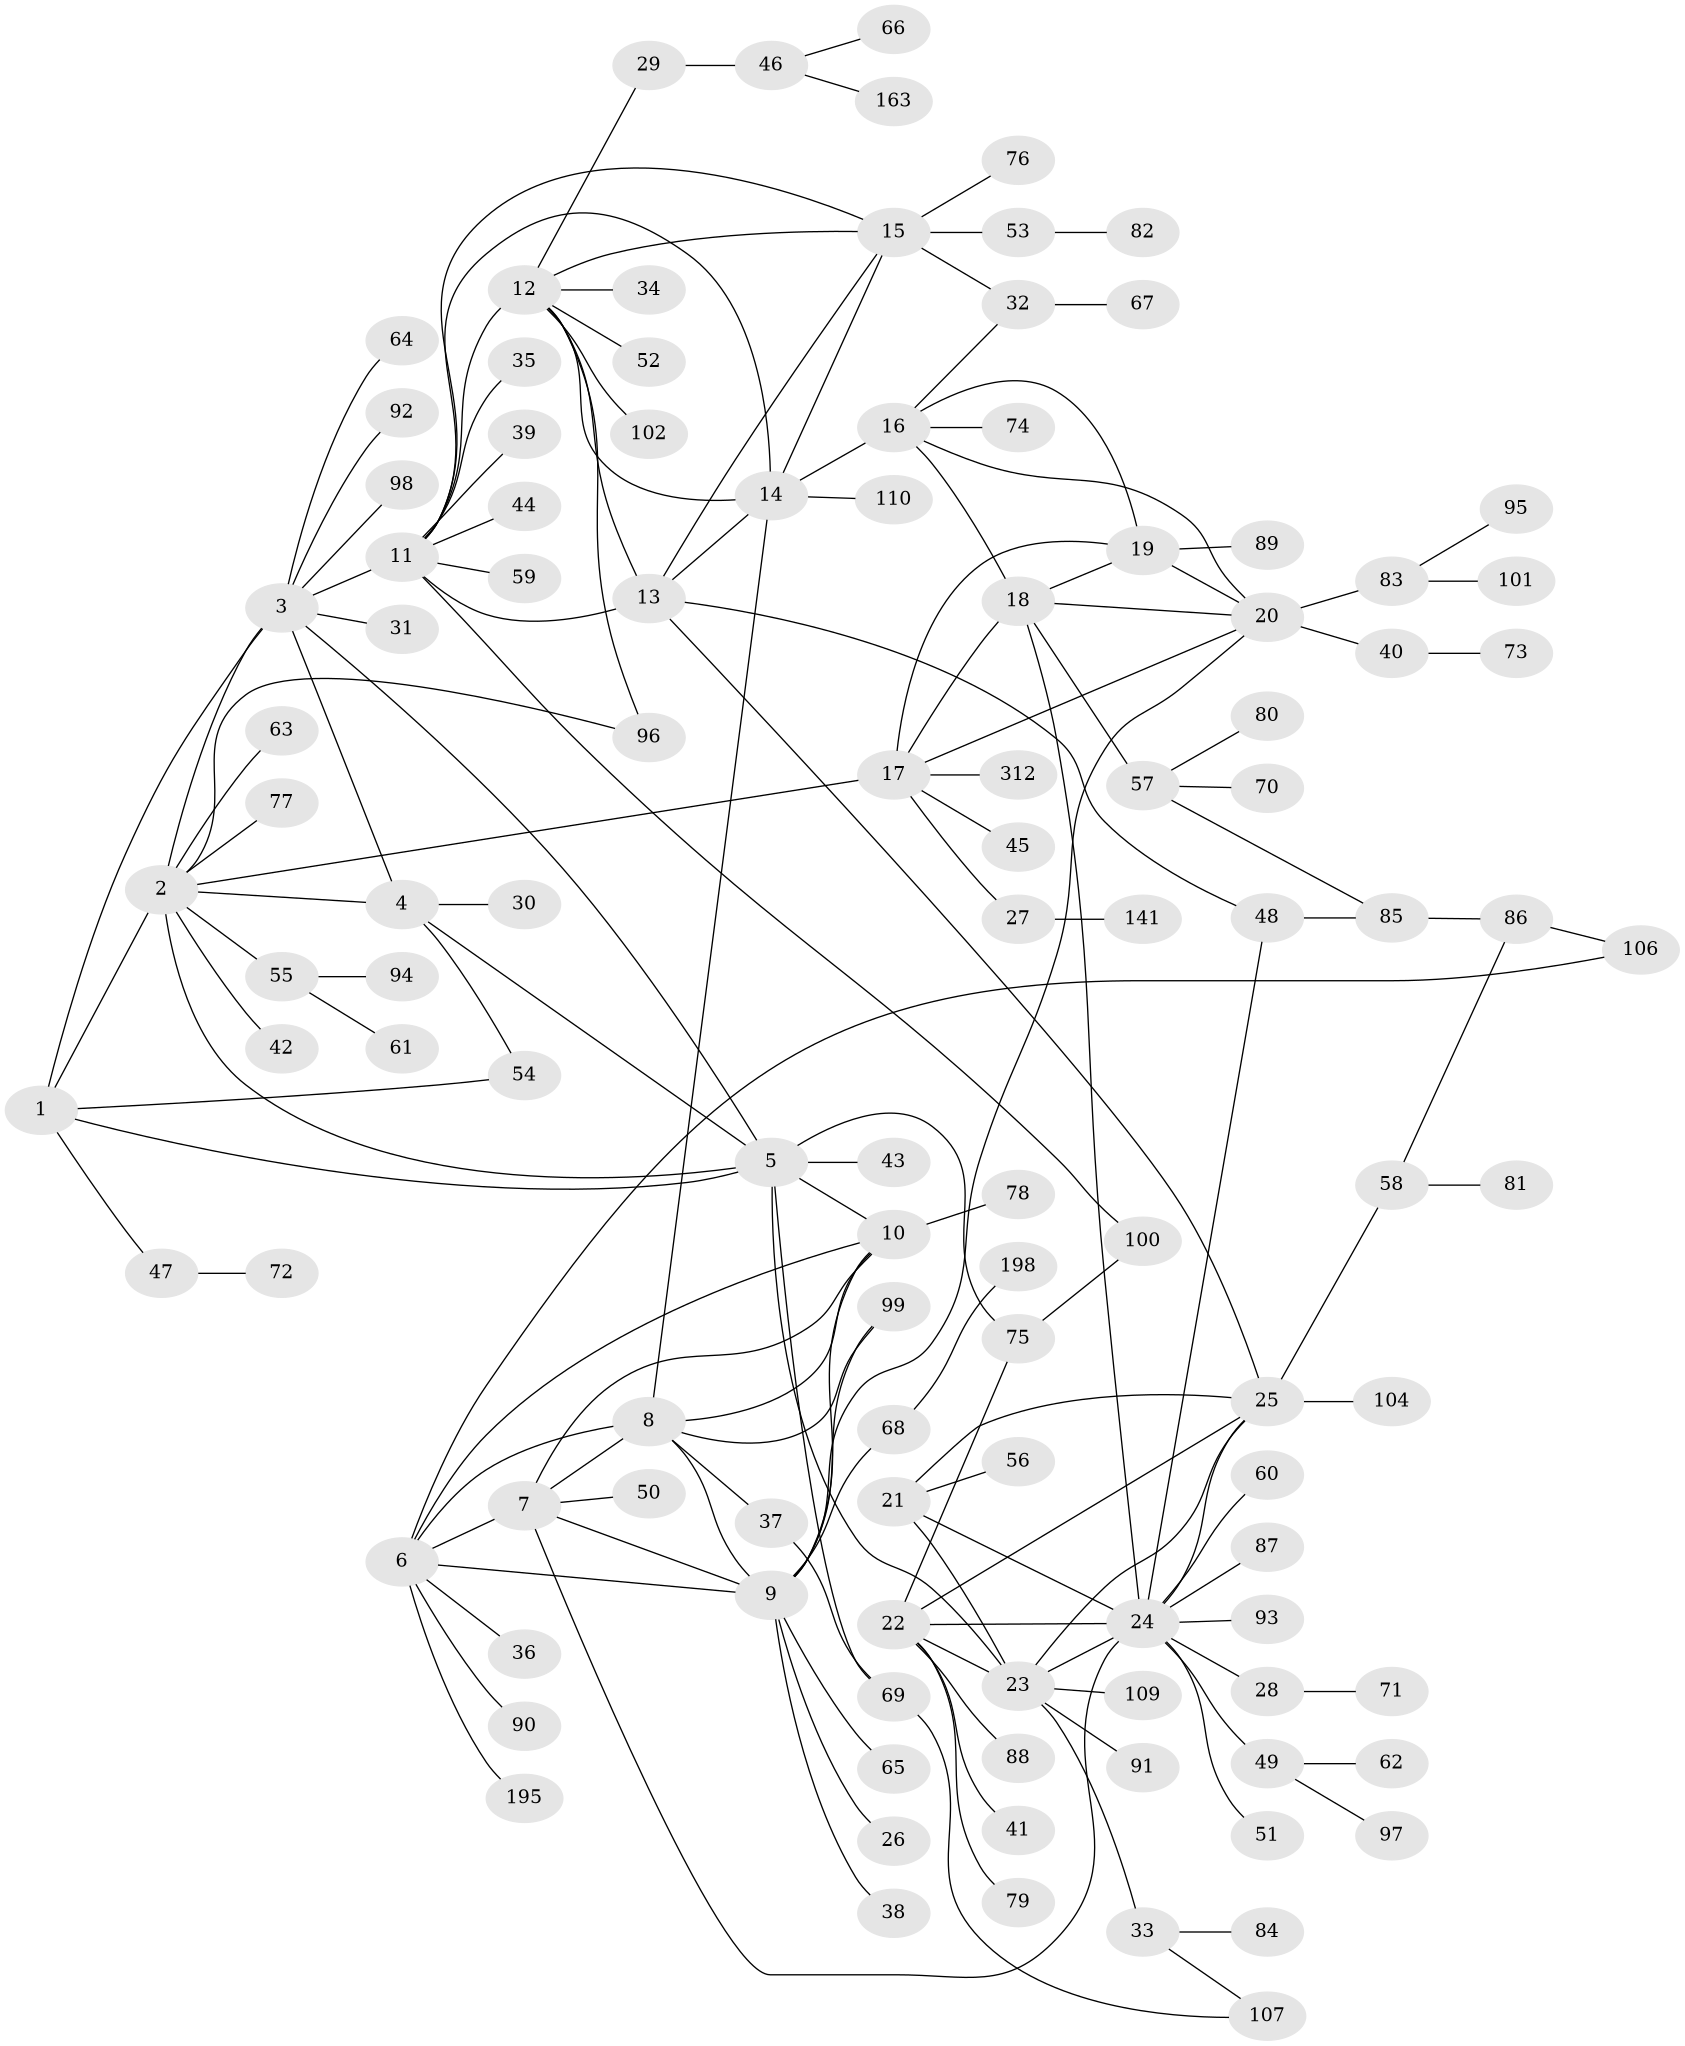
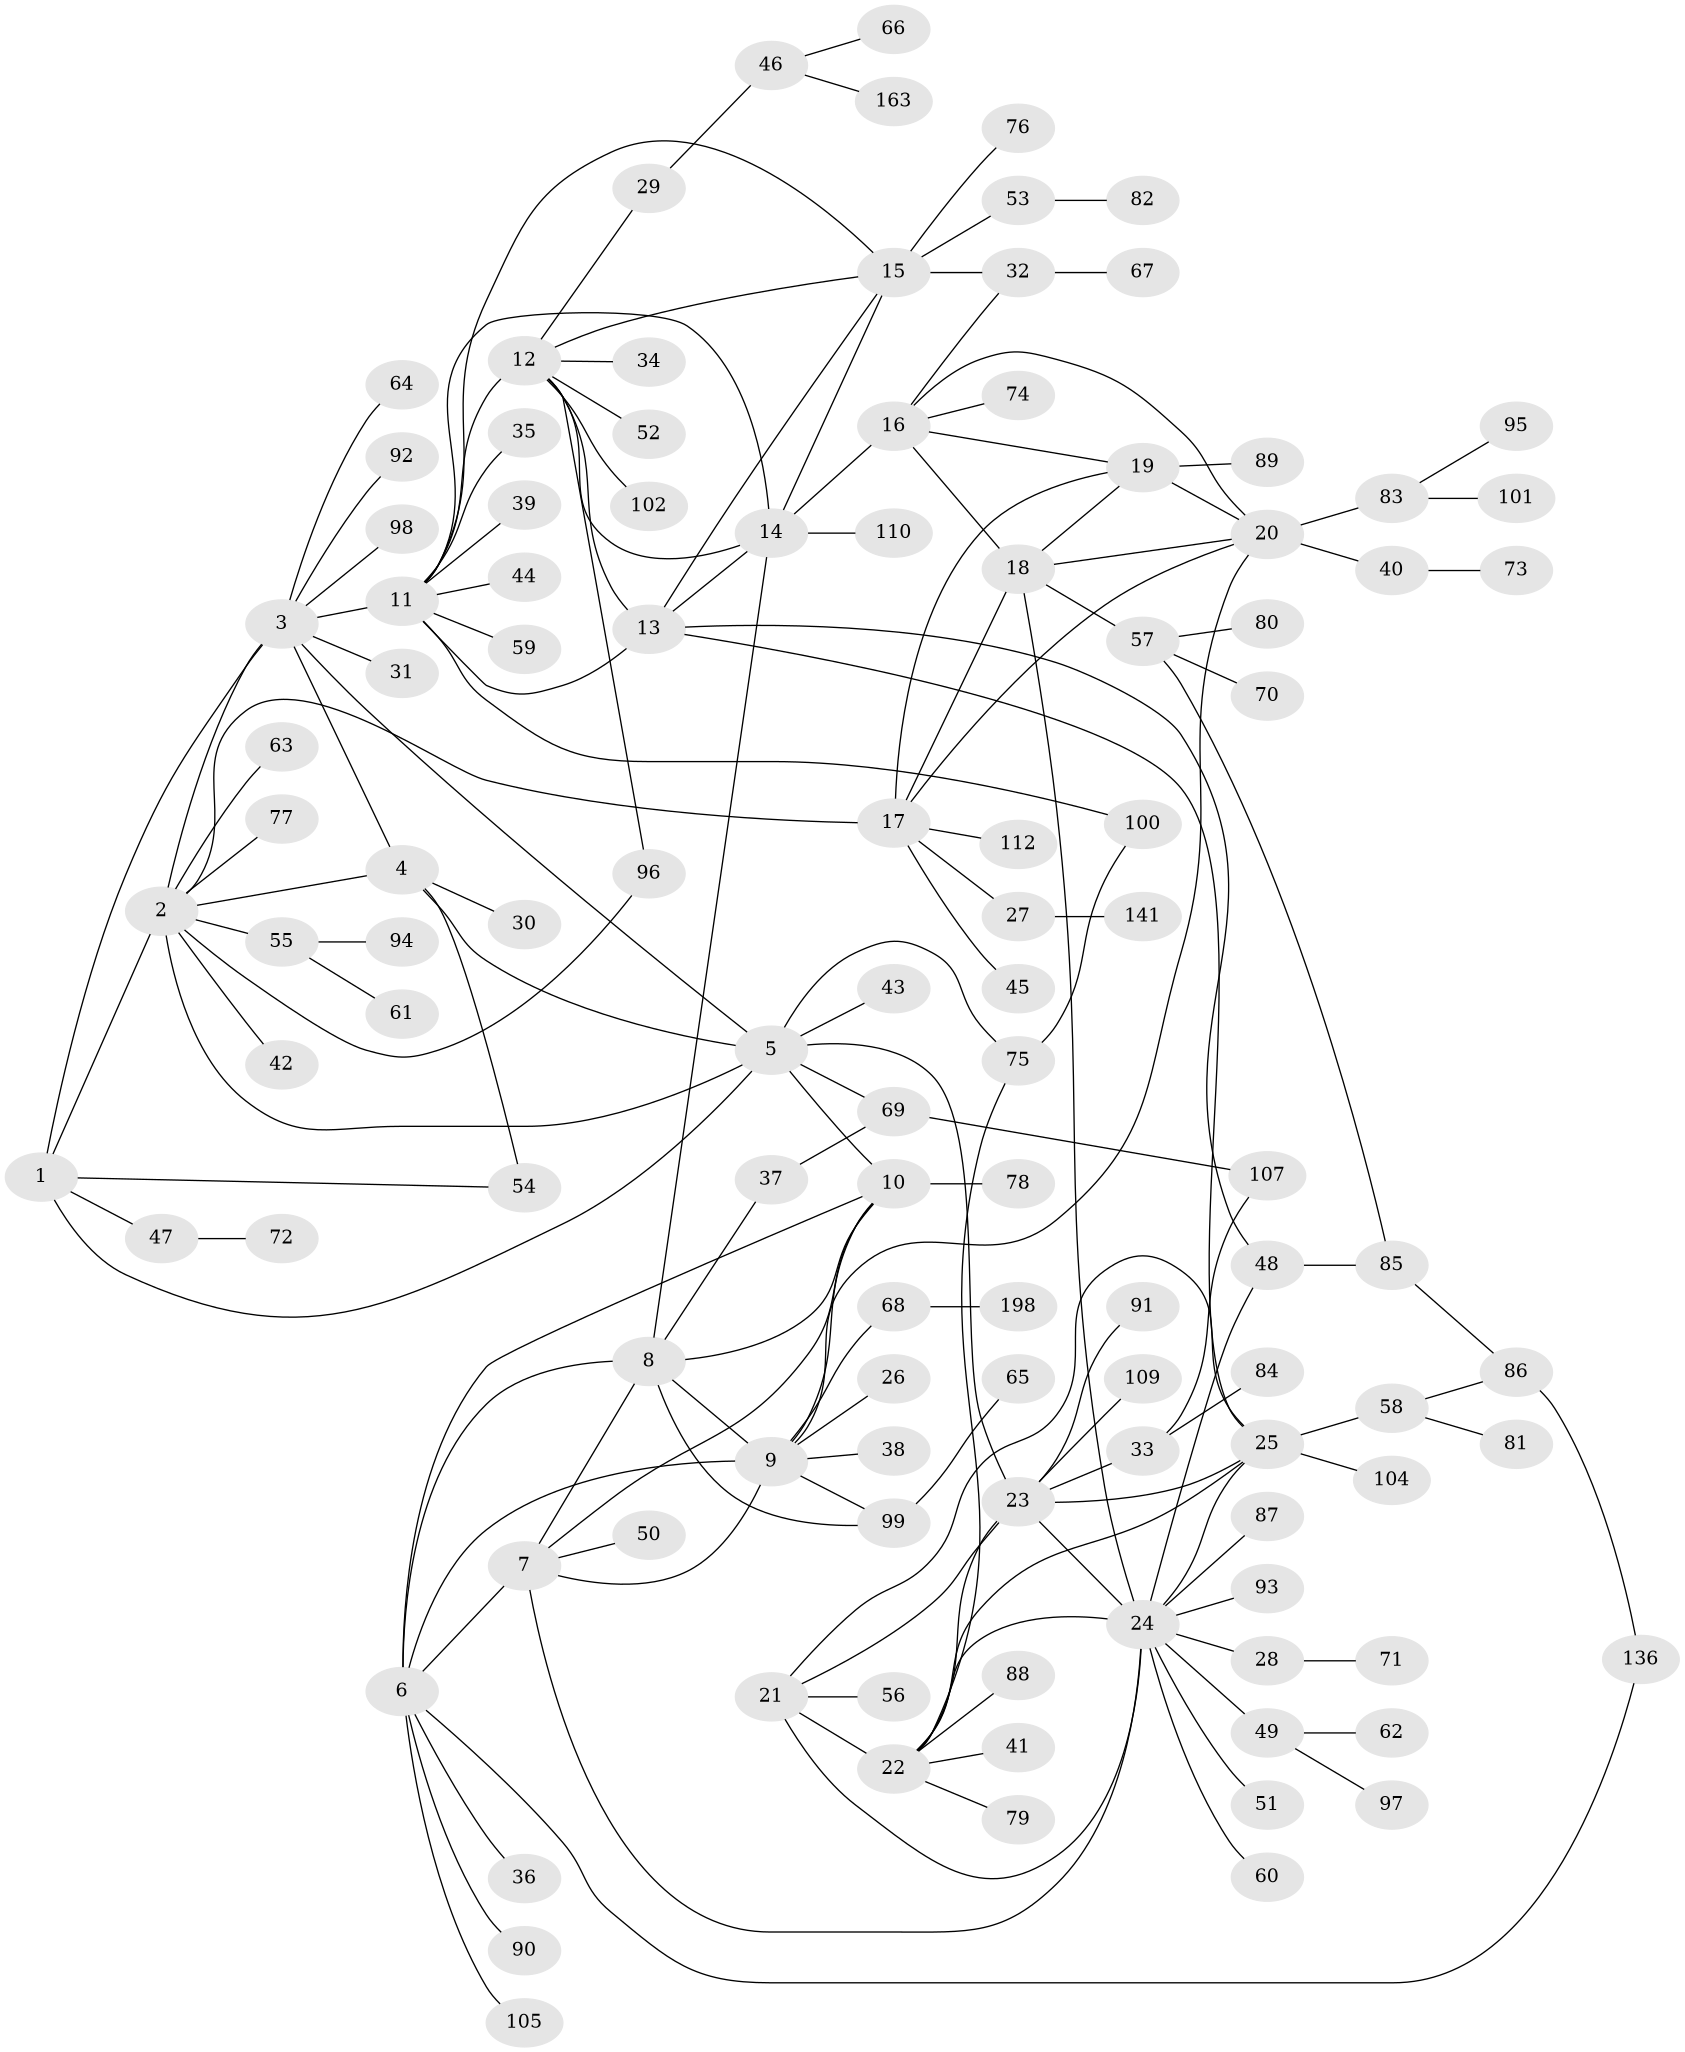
(1018, 775) -> (1018, 844)
(1641, 950) -> (1641, 1659)
(823, 1687) -> (958, 1452)
none -> (833, 1733)
(525, 1798) -> (525, 2023)
